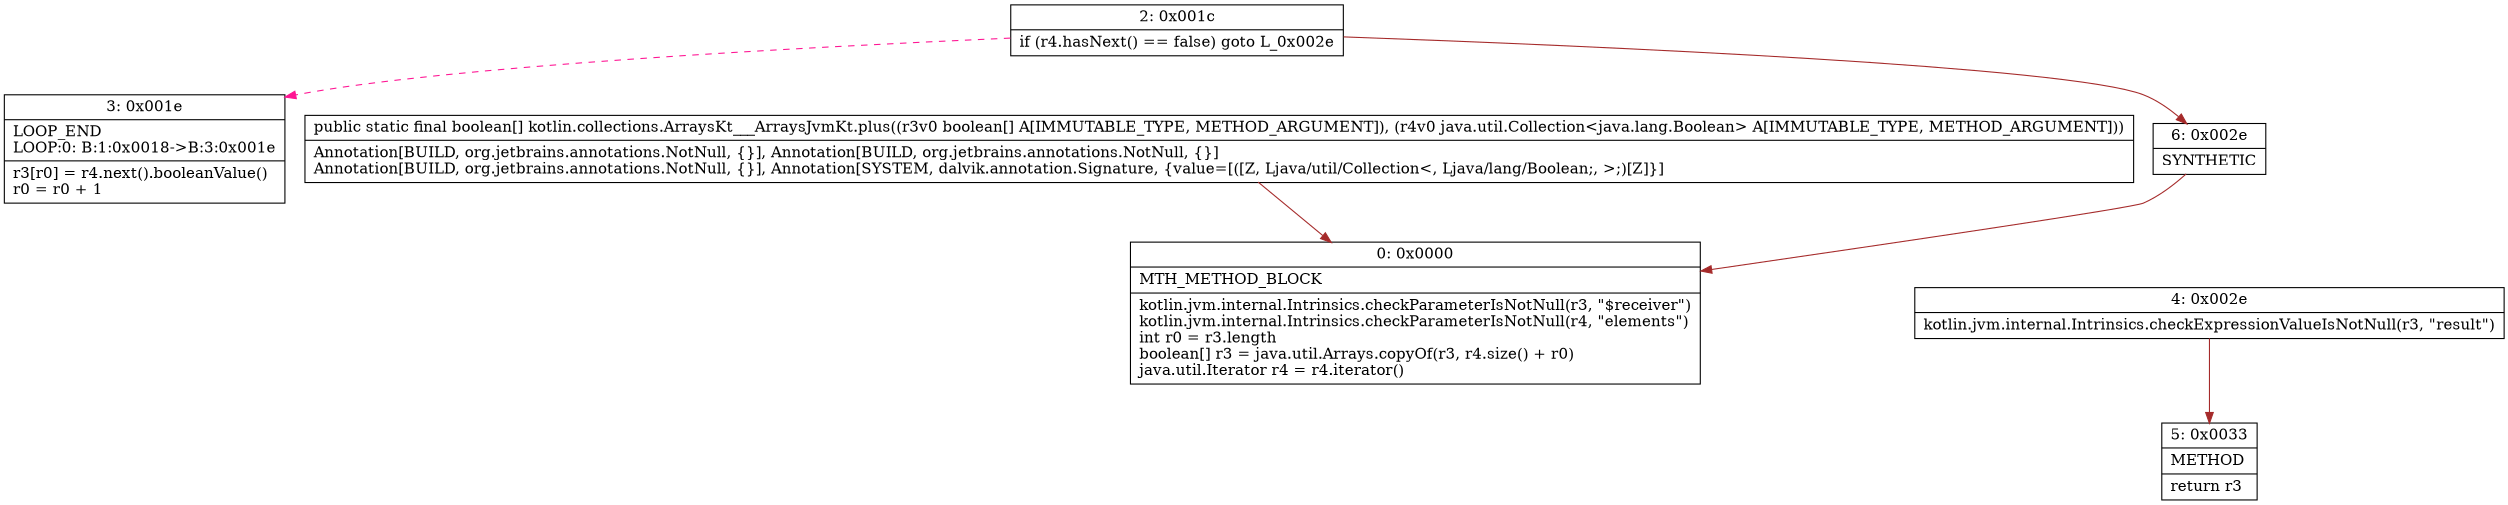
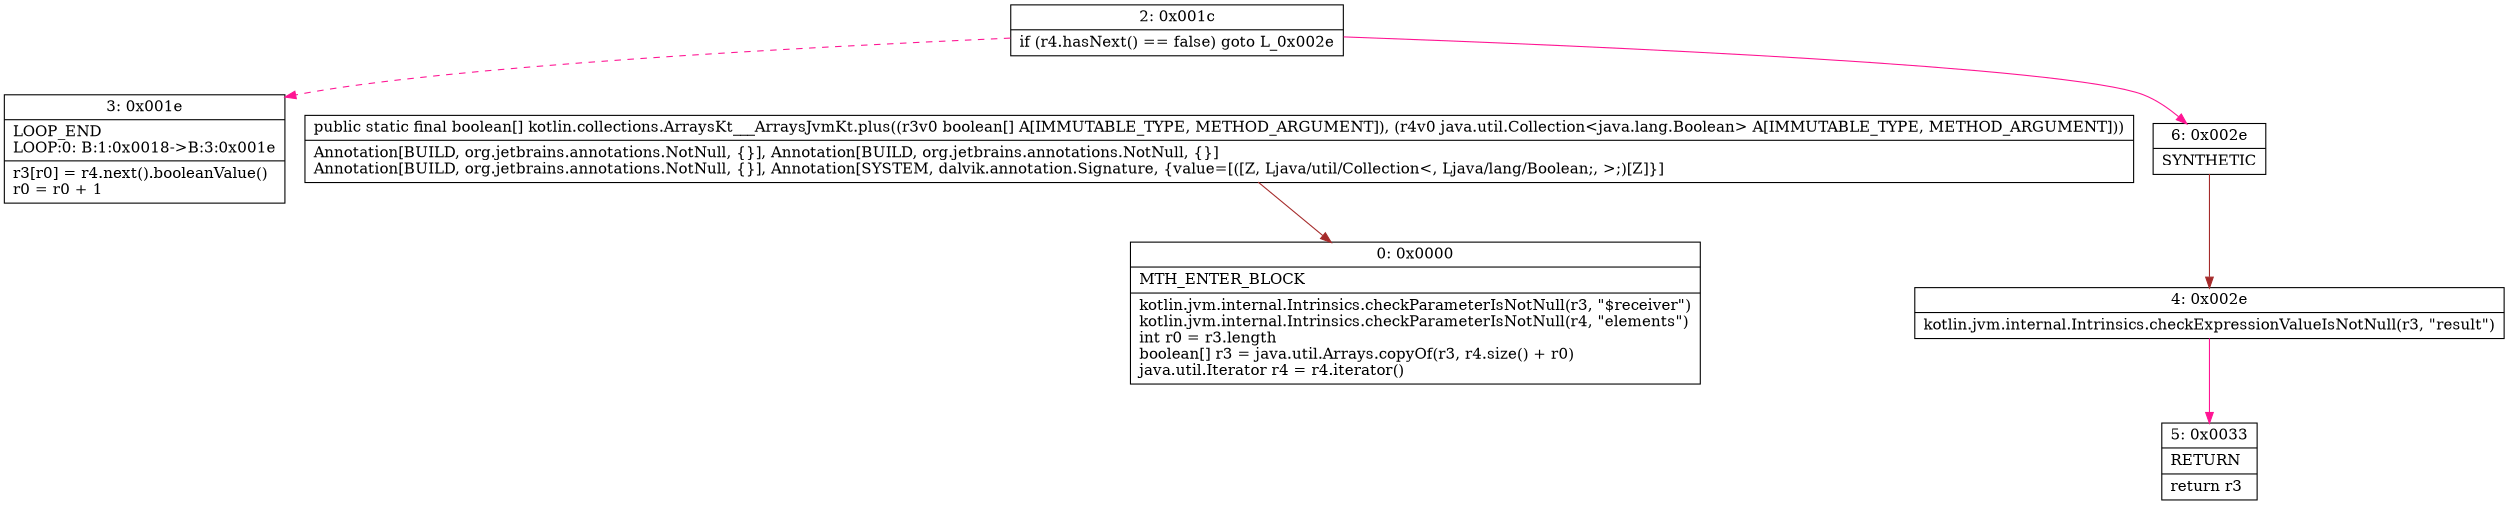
(1765, 56) -> (1765, 56)
(1953, 234) -> (2209, 225)
(1231, 280) -> (1223, 280)
(2209, 375) -> (2209, 375)
(2208, 460) -> (2206, 460)
